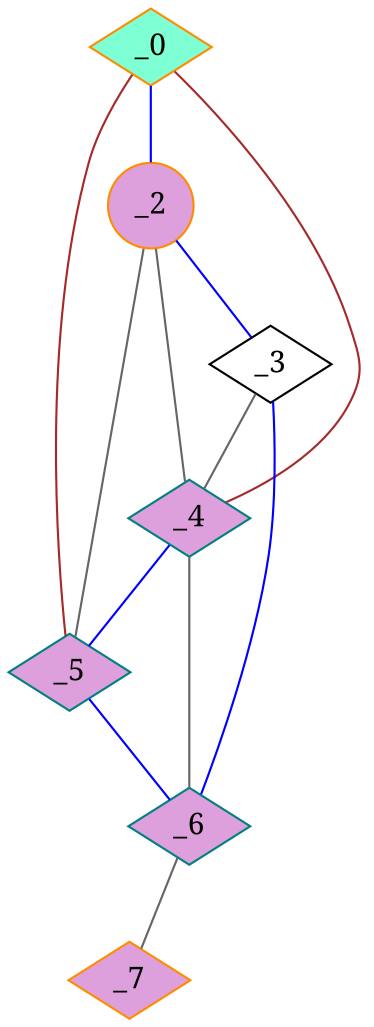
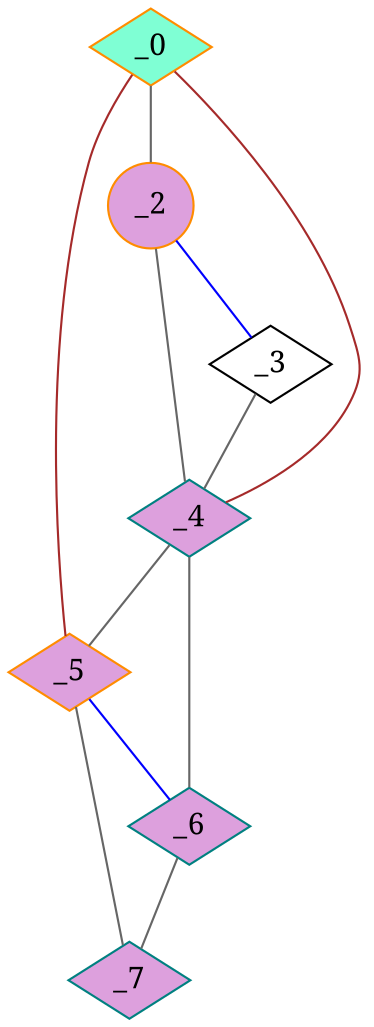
(151, 124) -> (151, 124)
(109, 443) -> (99, 826)
(129, 595) -> (129, 595)
(260, 602) -> none
(70, 672) -> (70, 672)
(129, 980) -> (129, 980)
